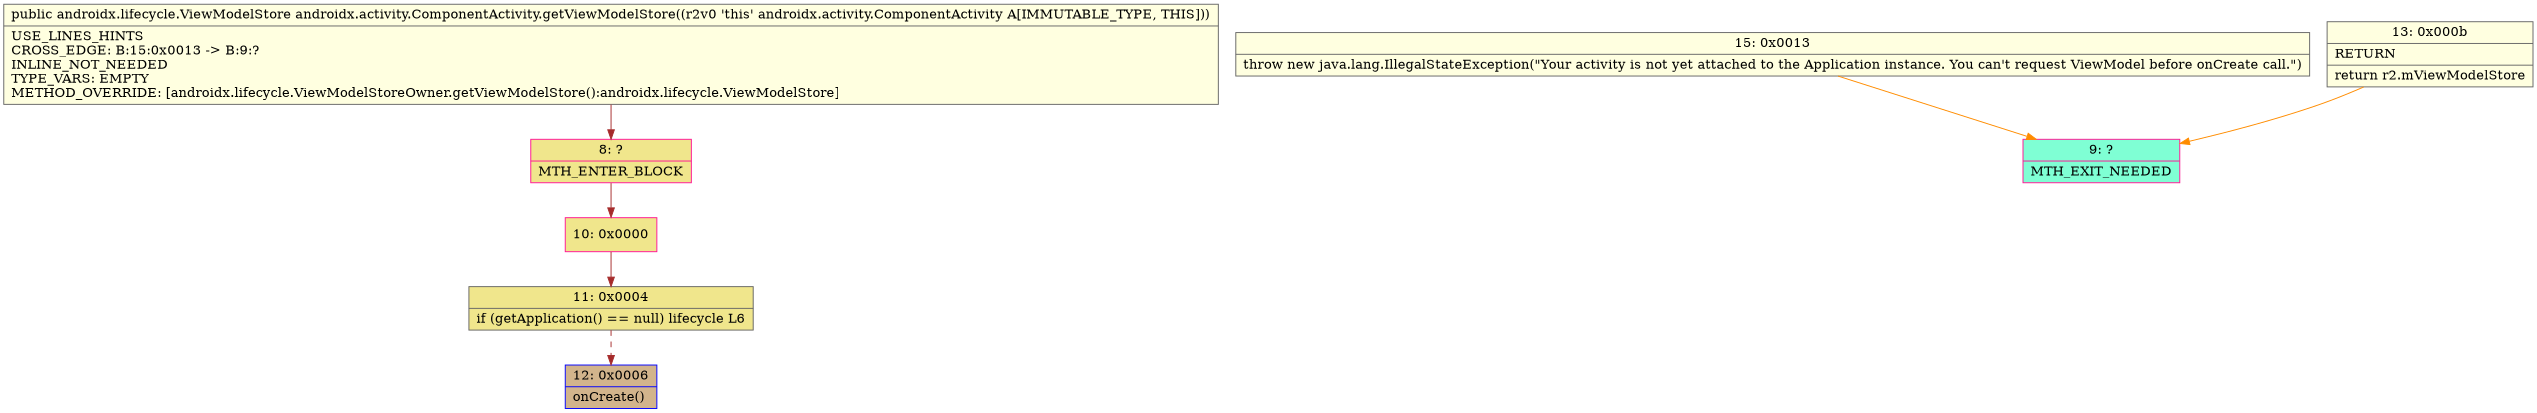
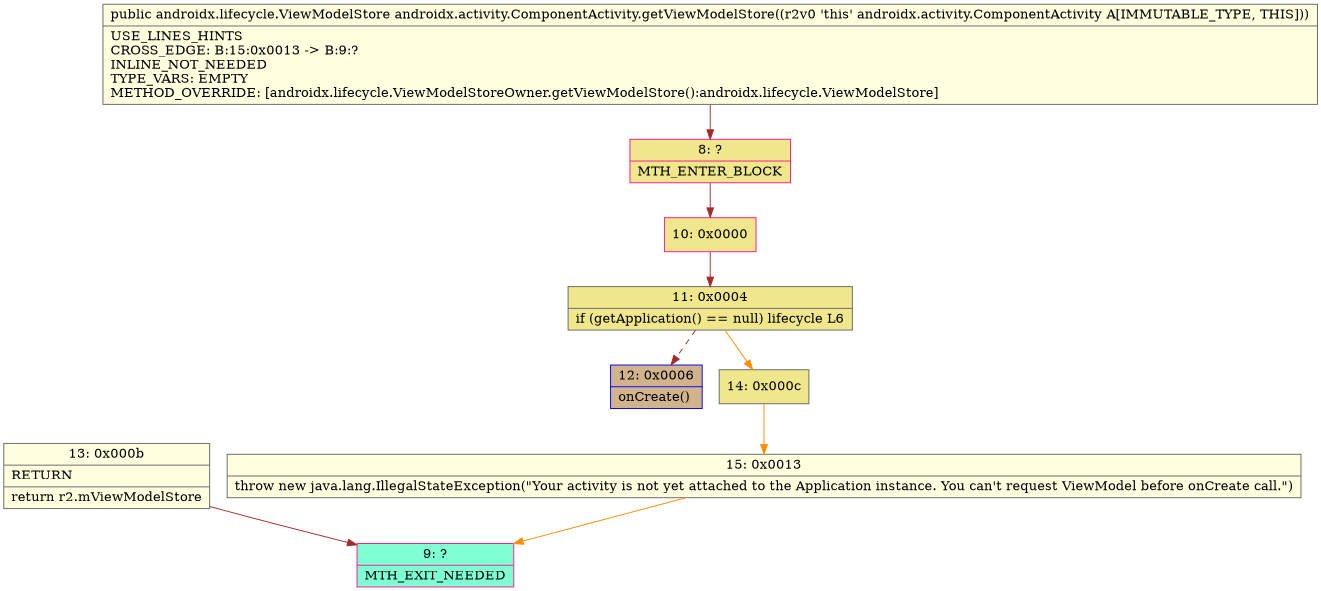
(2278, 118) -> (279, 525)
none -> (764, 387)
